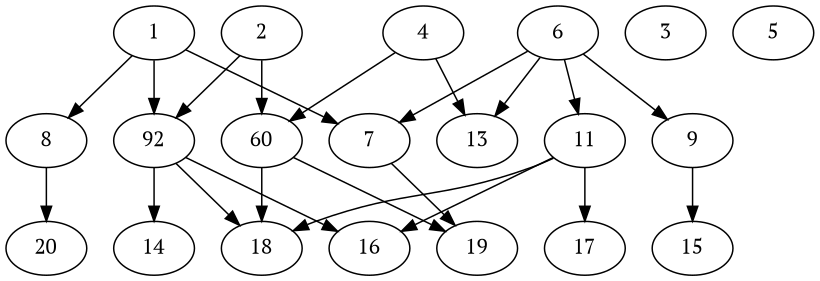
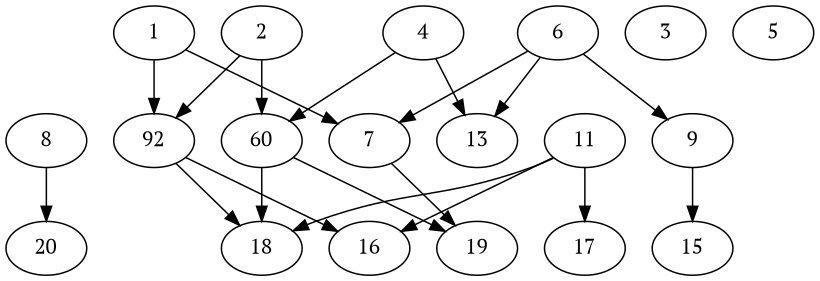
(570, 79) -> none
(106, 81) -> none
(154, 248) -> none
